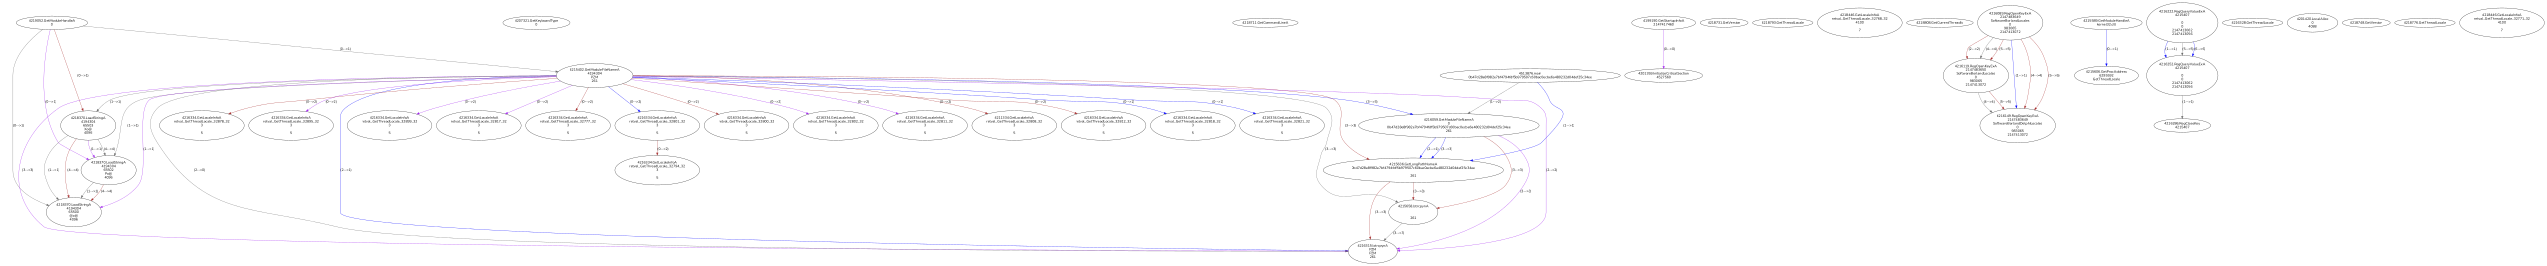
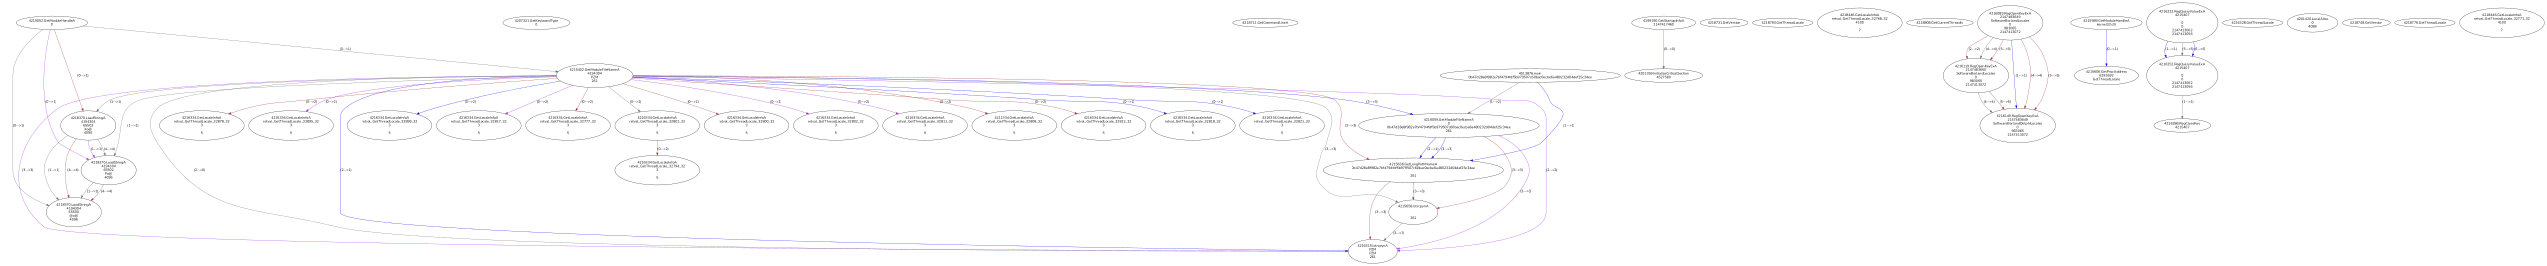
(287, 86) -> none
(489, 95) -> (489, 95)
(623, 98) -> (623, 98)
